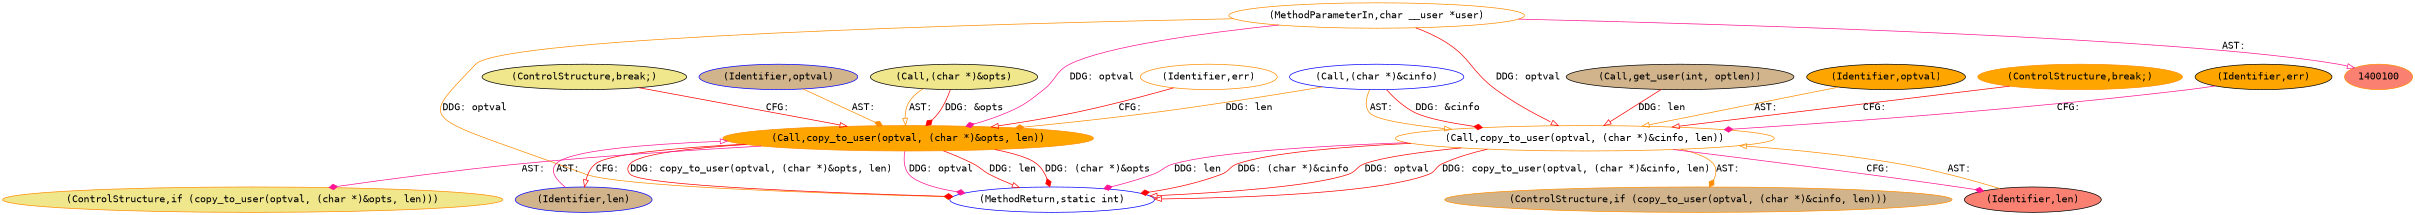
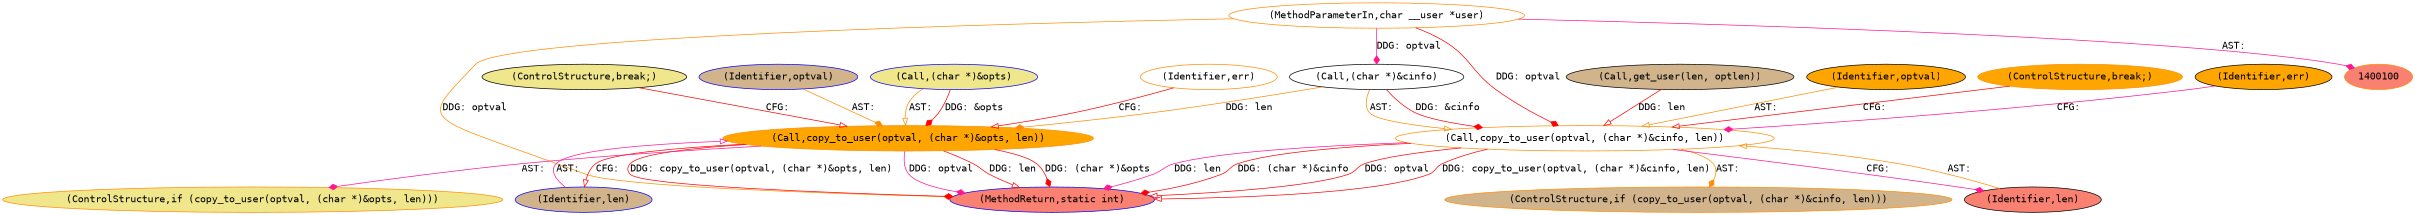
(1934, 33) -> (1934, 33)
(1117, 49) -> (1377, 42)
(954, 77) -> (954, 77)
(1377, 77) -> (1377, 77)
(1481, 77) -> (1481, 77)
(1680, 77) -> (1680, 77)
(1052, 200) -> (1052, 200)
